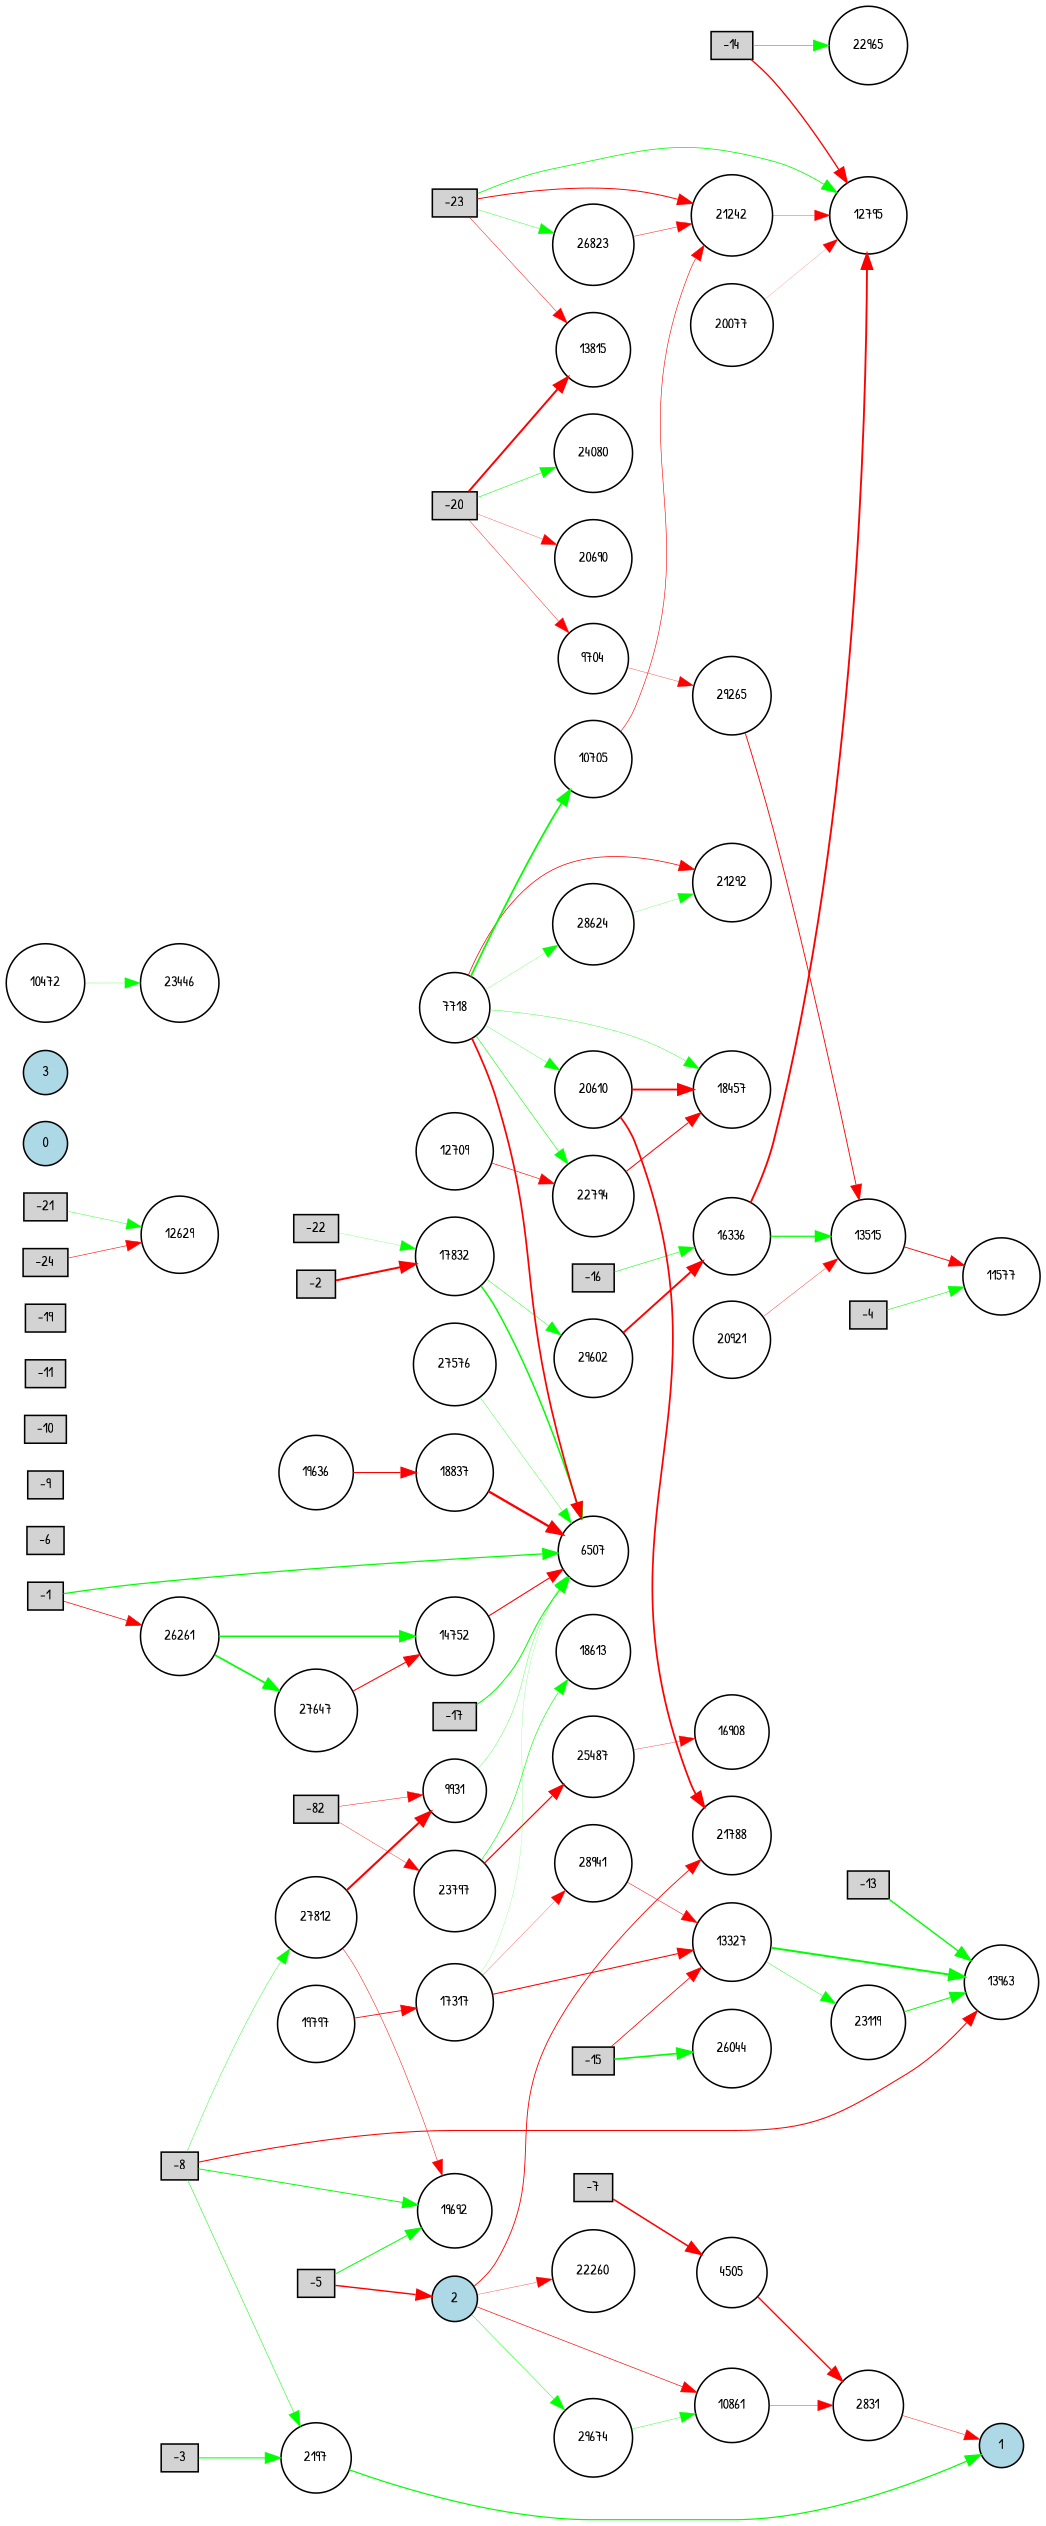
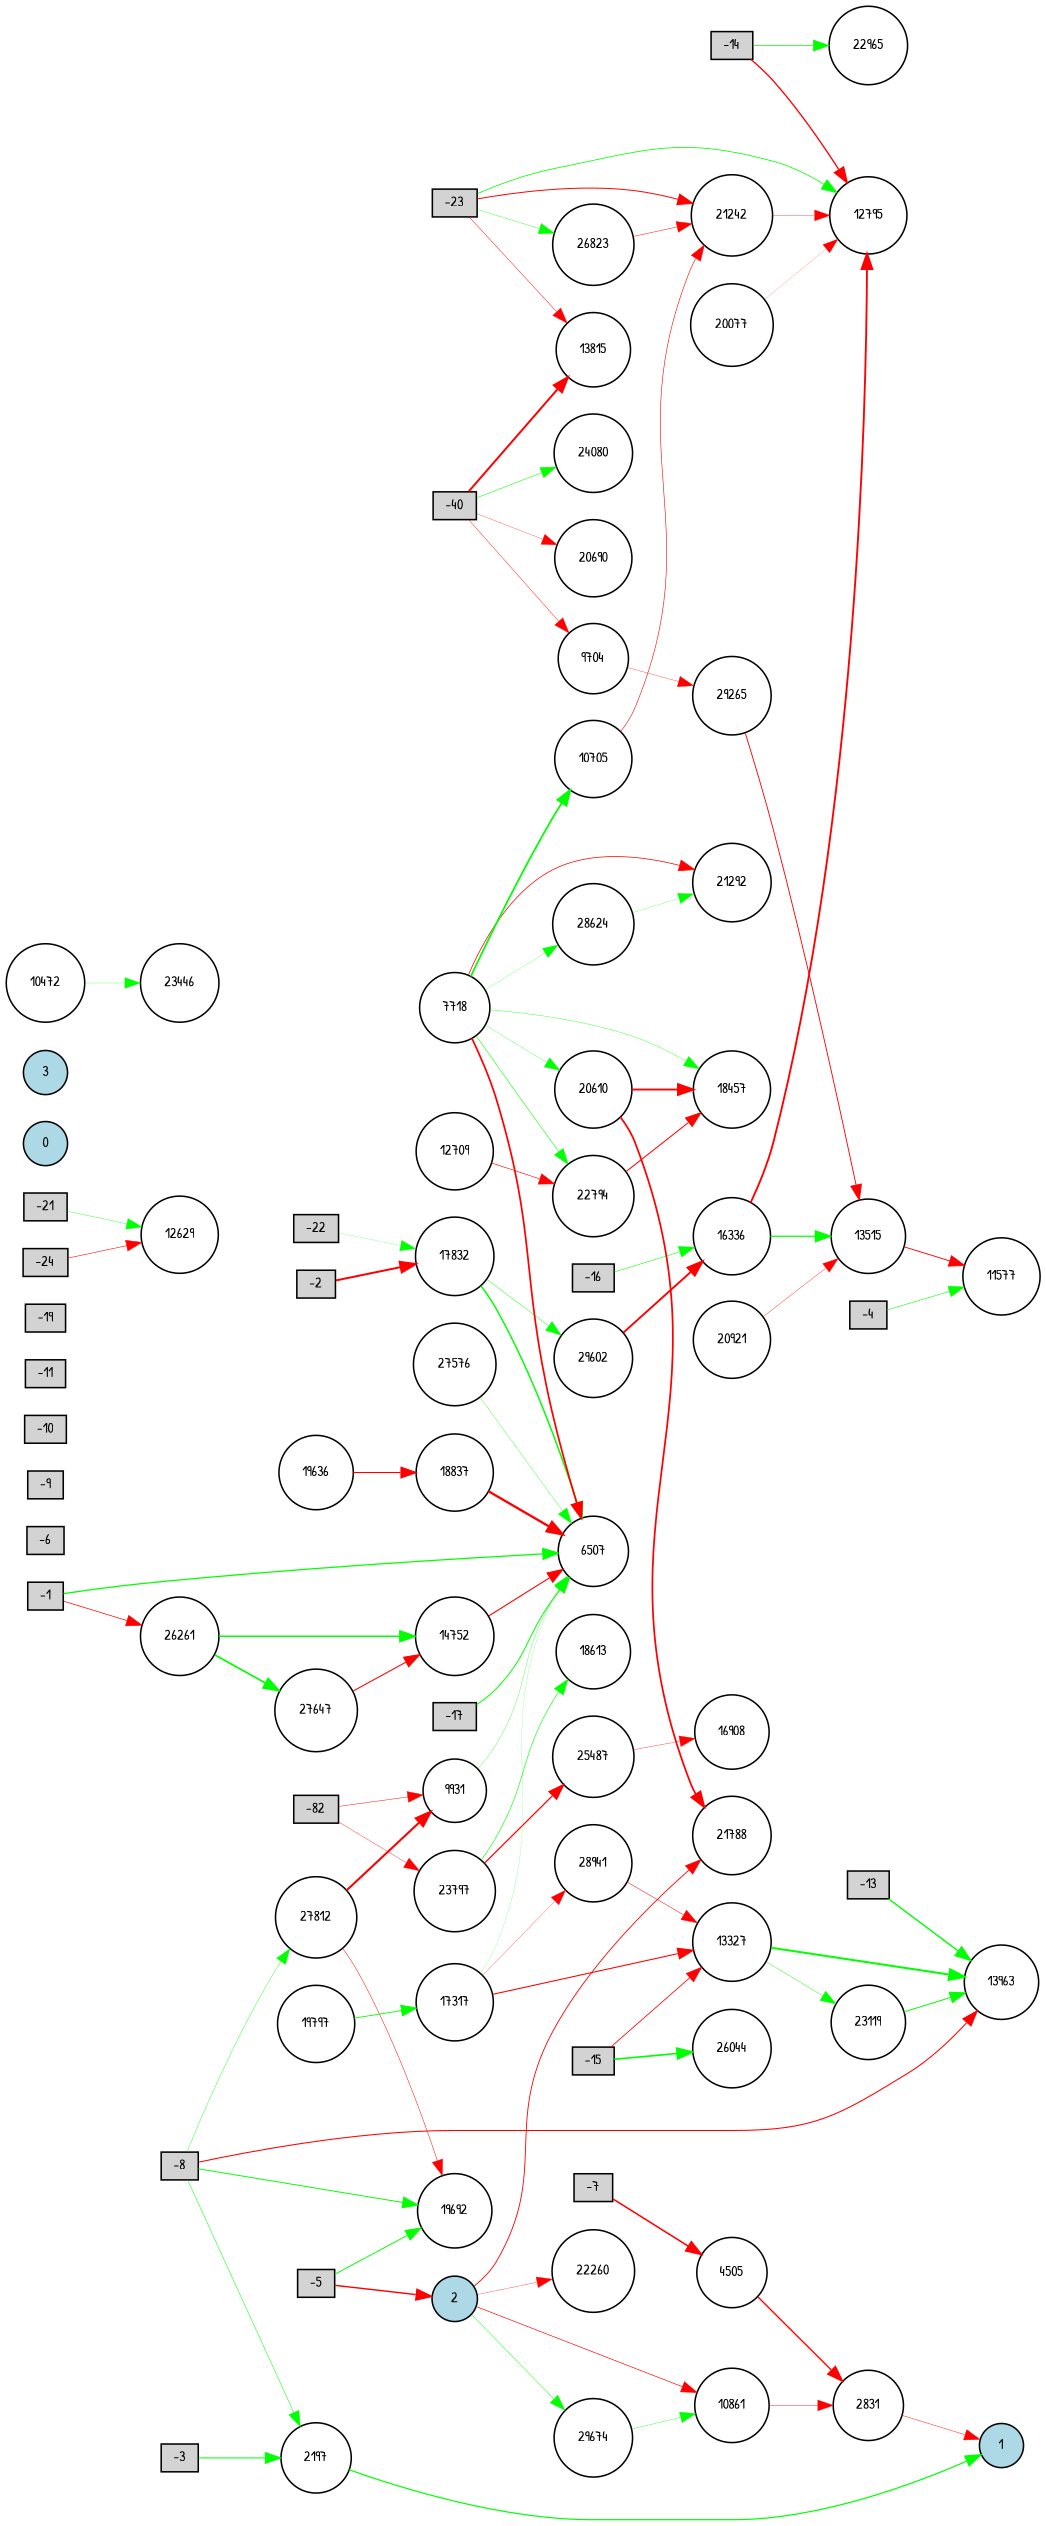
(455, 506) -> (455, 506)
(369, 2016) -> (369, 2016)
